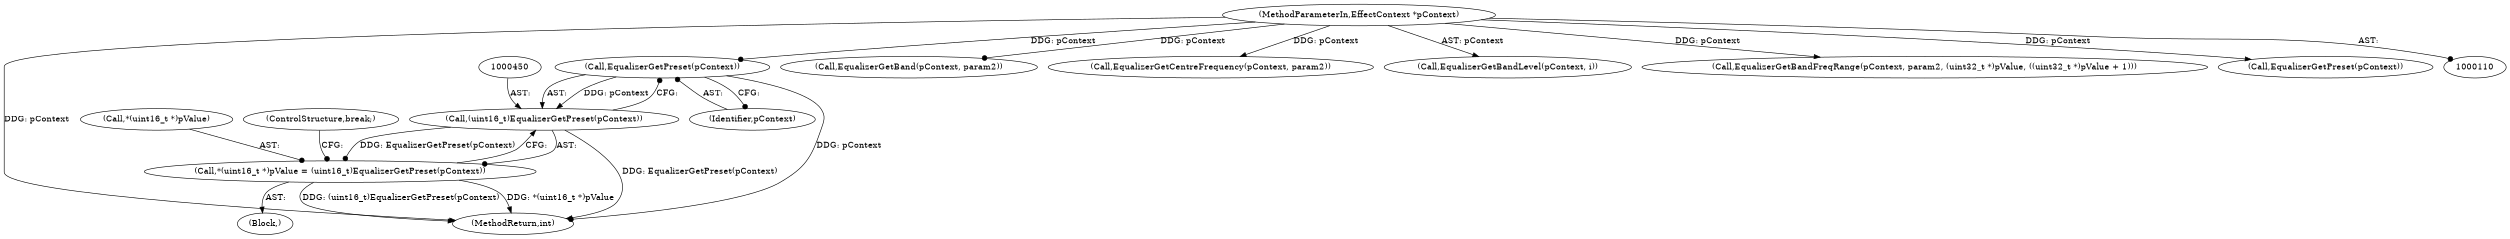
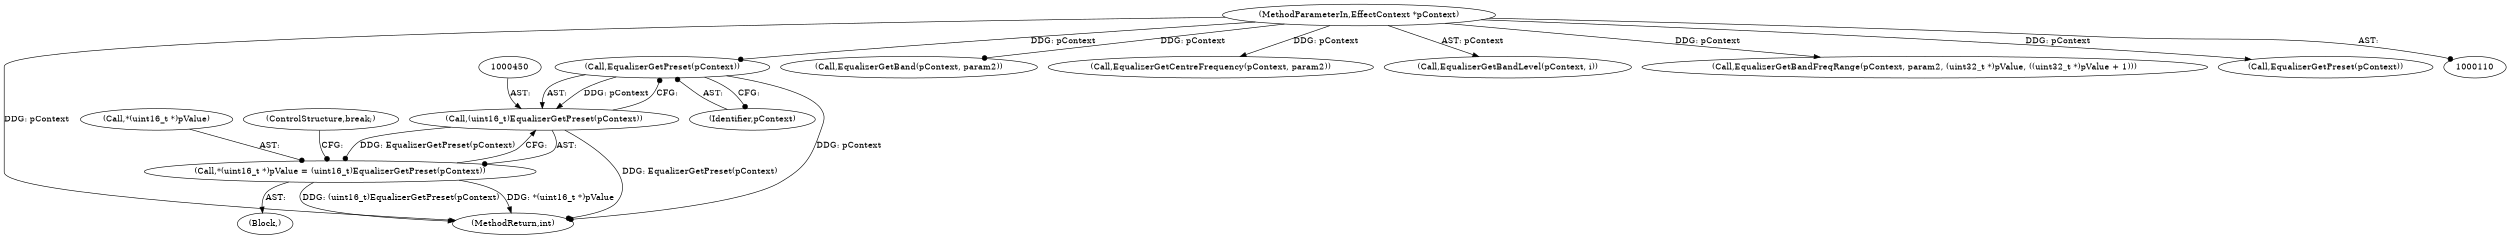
(620, 178) -> (620, 178)
